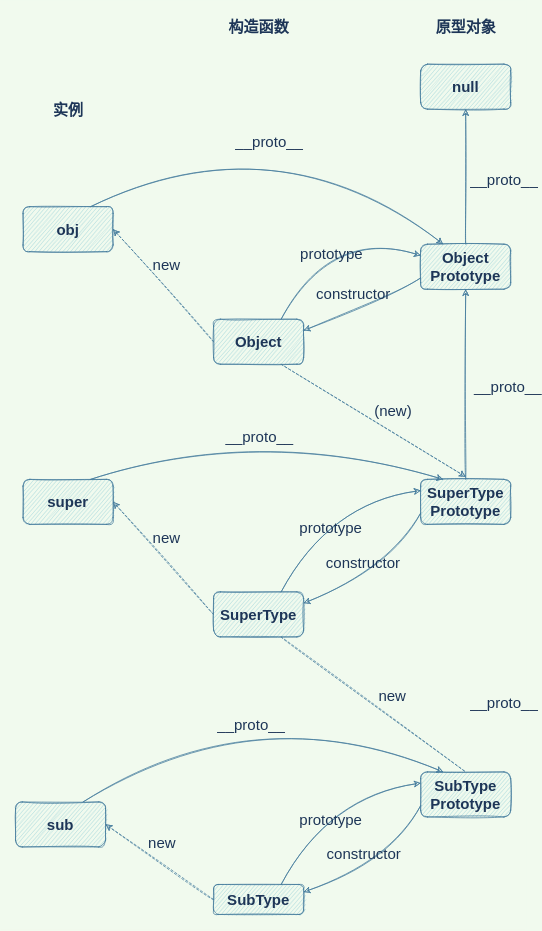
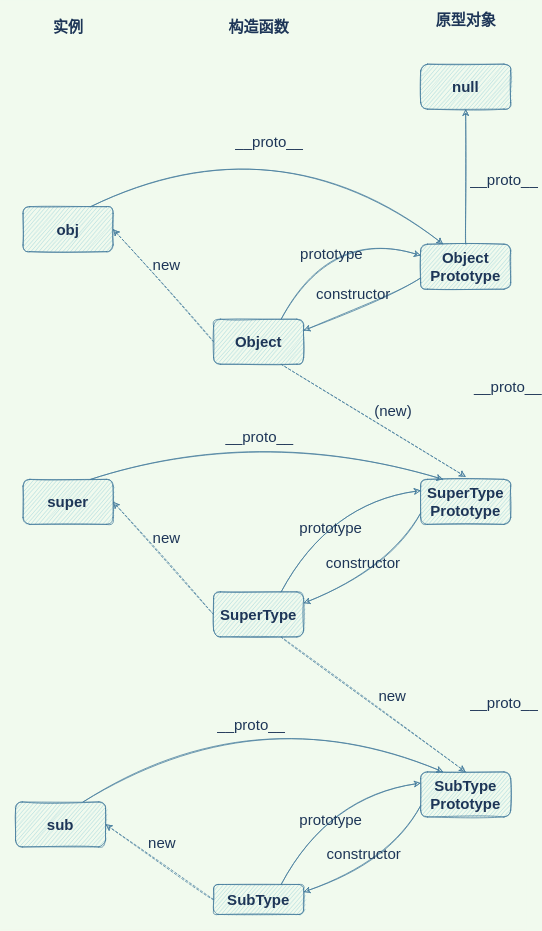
(465, 27) -> (465, 19)
(68, 109) -> (68, 27)
(465, 385) -> none
(461, 769) -> (460, 768)
